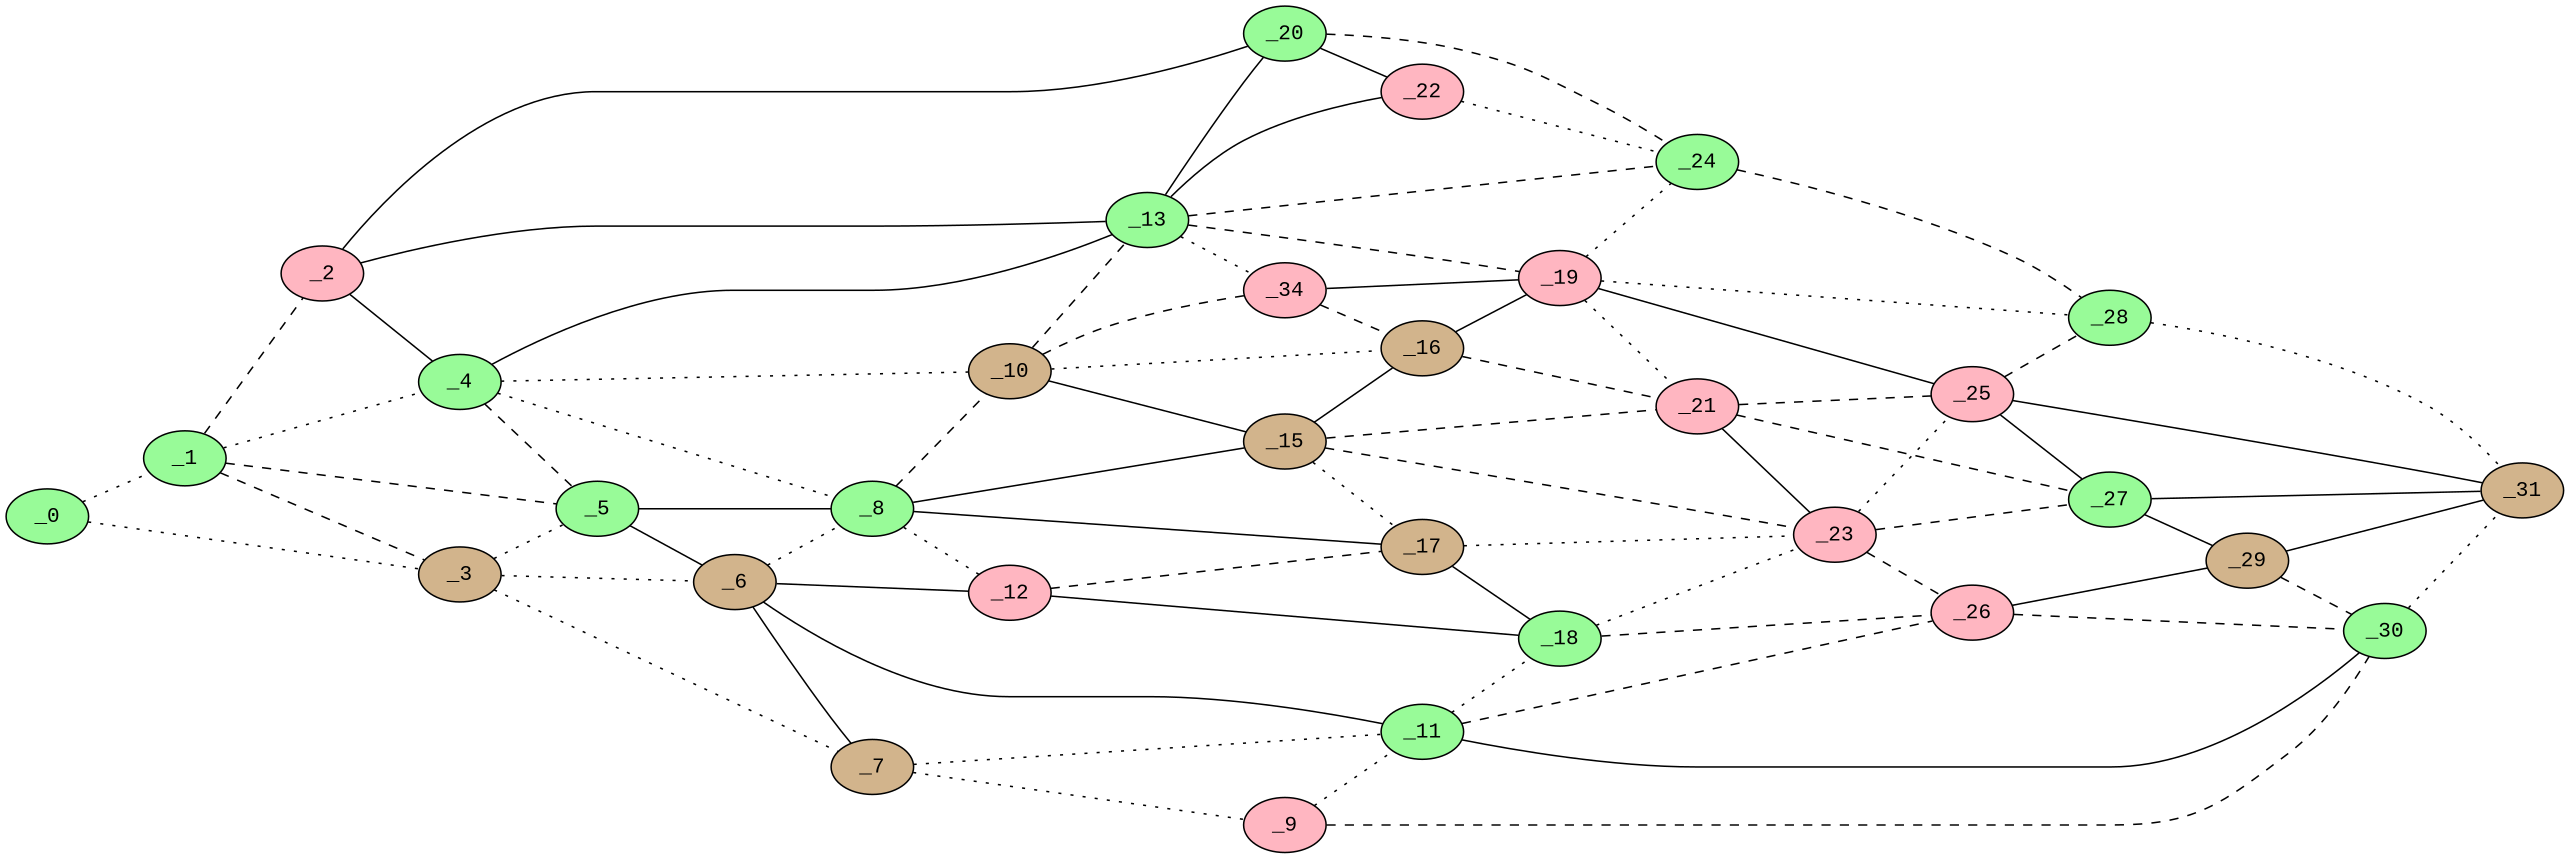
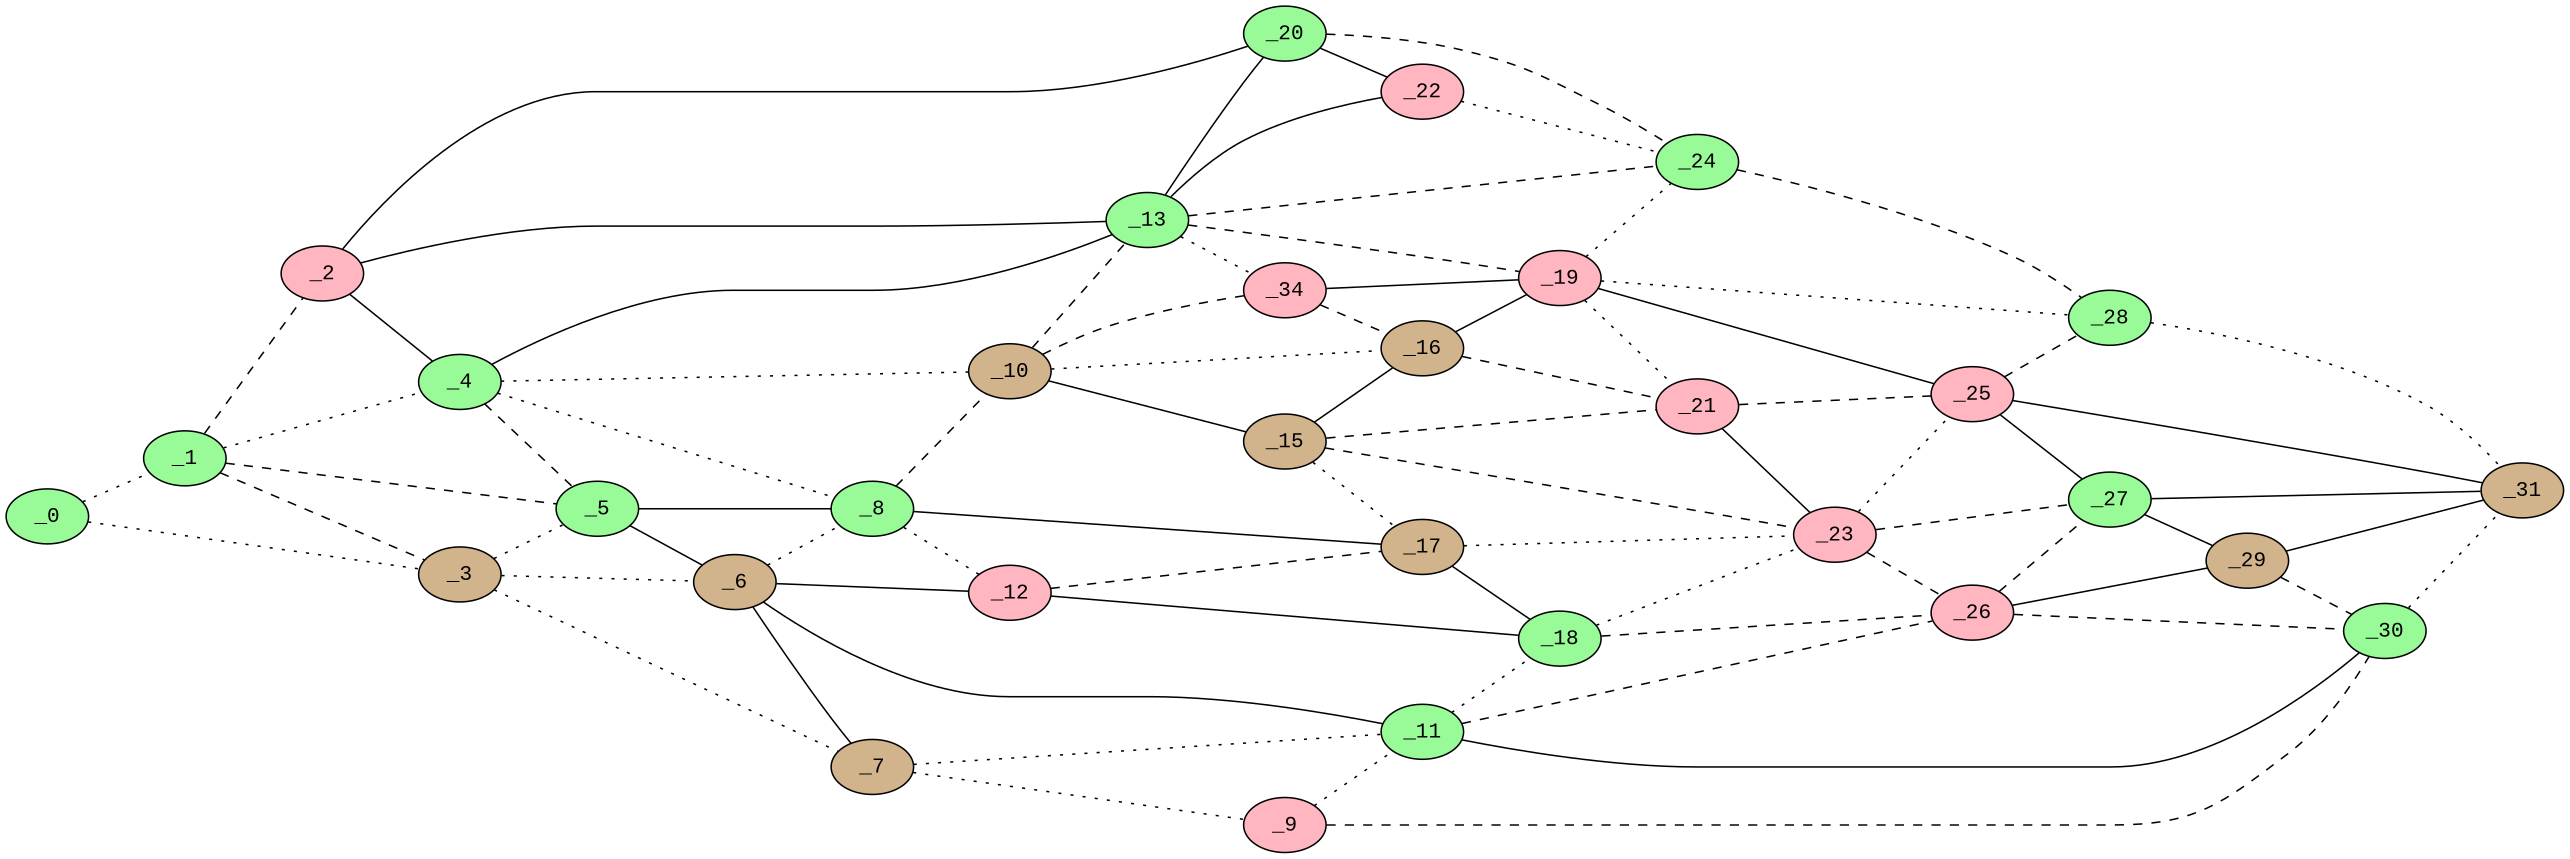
(1895, 451) -> (2041, 556)
(1079, 475) -> none
